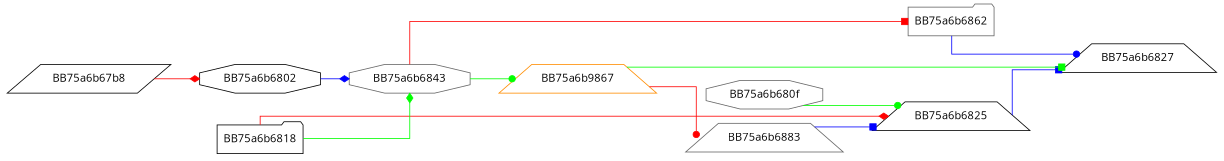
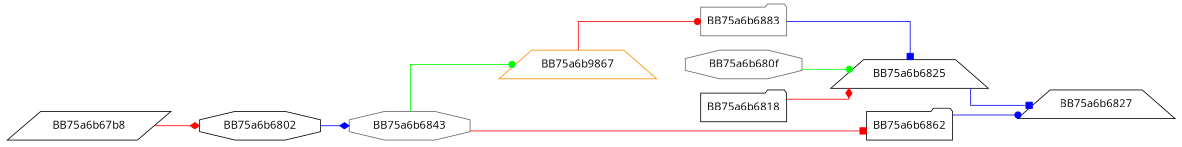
(951, 21) -> (910, 126)
(842, 67) -> none
(374, 138) -> none
(764, 138) -> (744, 21)
